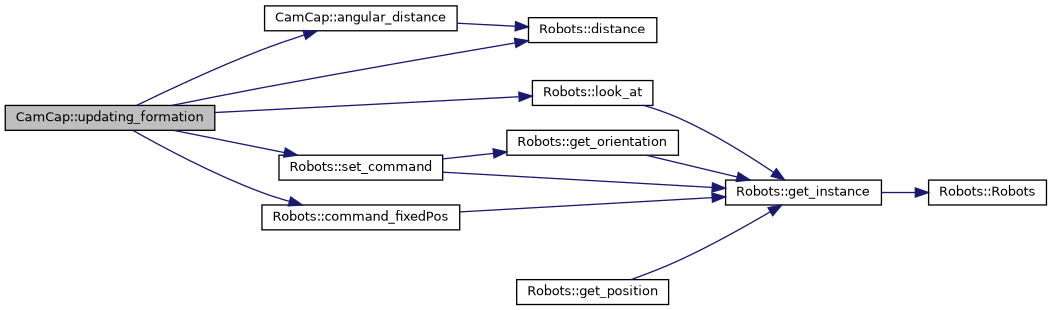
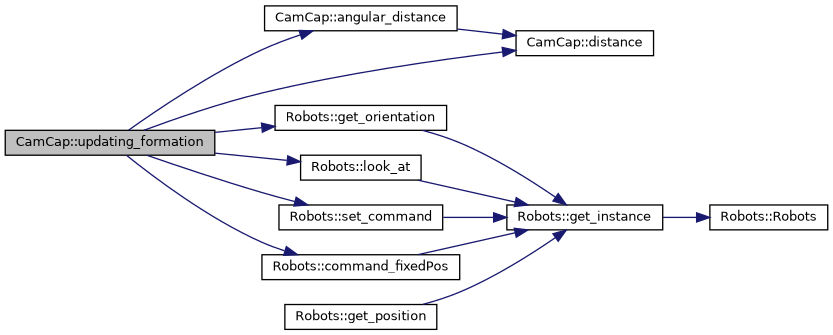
(593, 30) -> (585, 43)
(468, 156) -> (238, 130)
